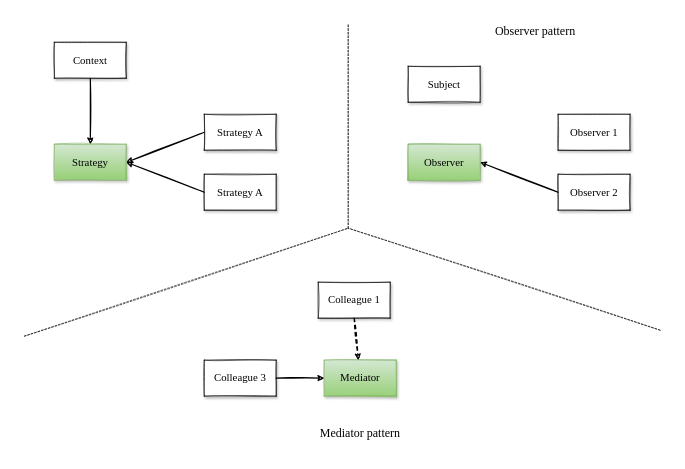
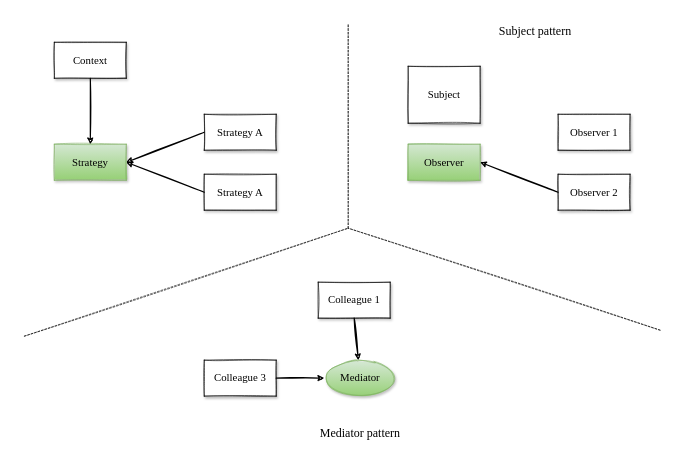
(536, 30) -> (536, 30)
(444, 84) -> (444, 95)
(356, 337) -> (356, 337)
(360, 378) -> (360, 378)
